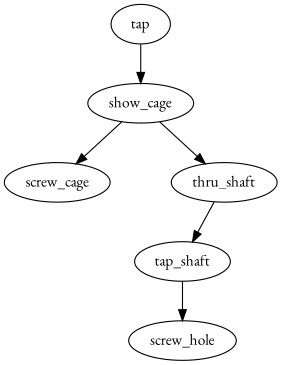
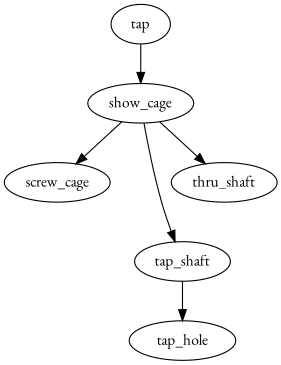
(206, 217) -> (155, 178)
(182, 341) -> (182, 341)
